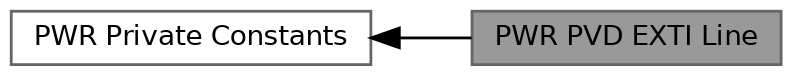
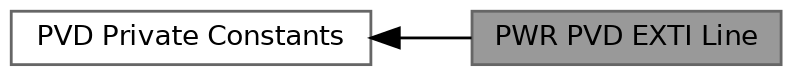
(191, 38) -> (191, 38)
